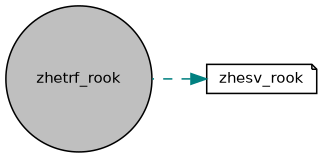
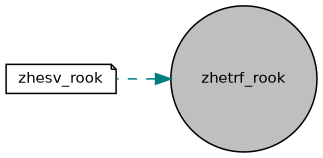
(171, 79) -> (136, 79)
